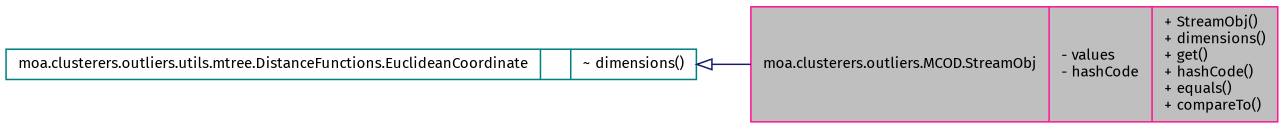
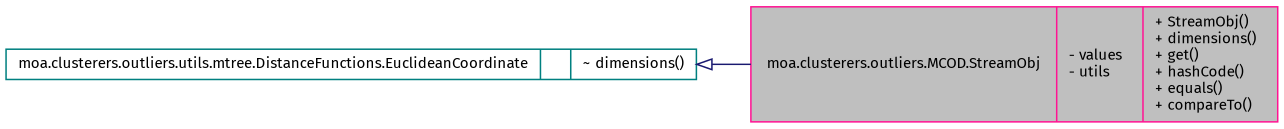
(1101, 72) -> (1090, 72)
